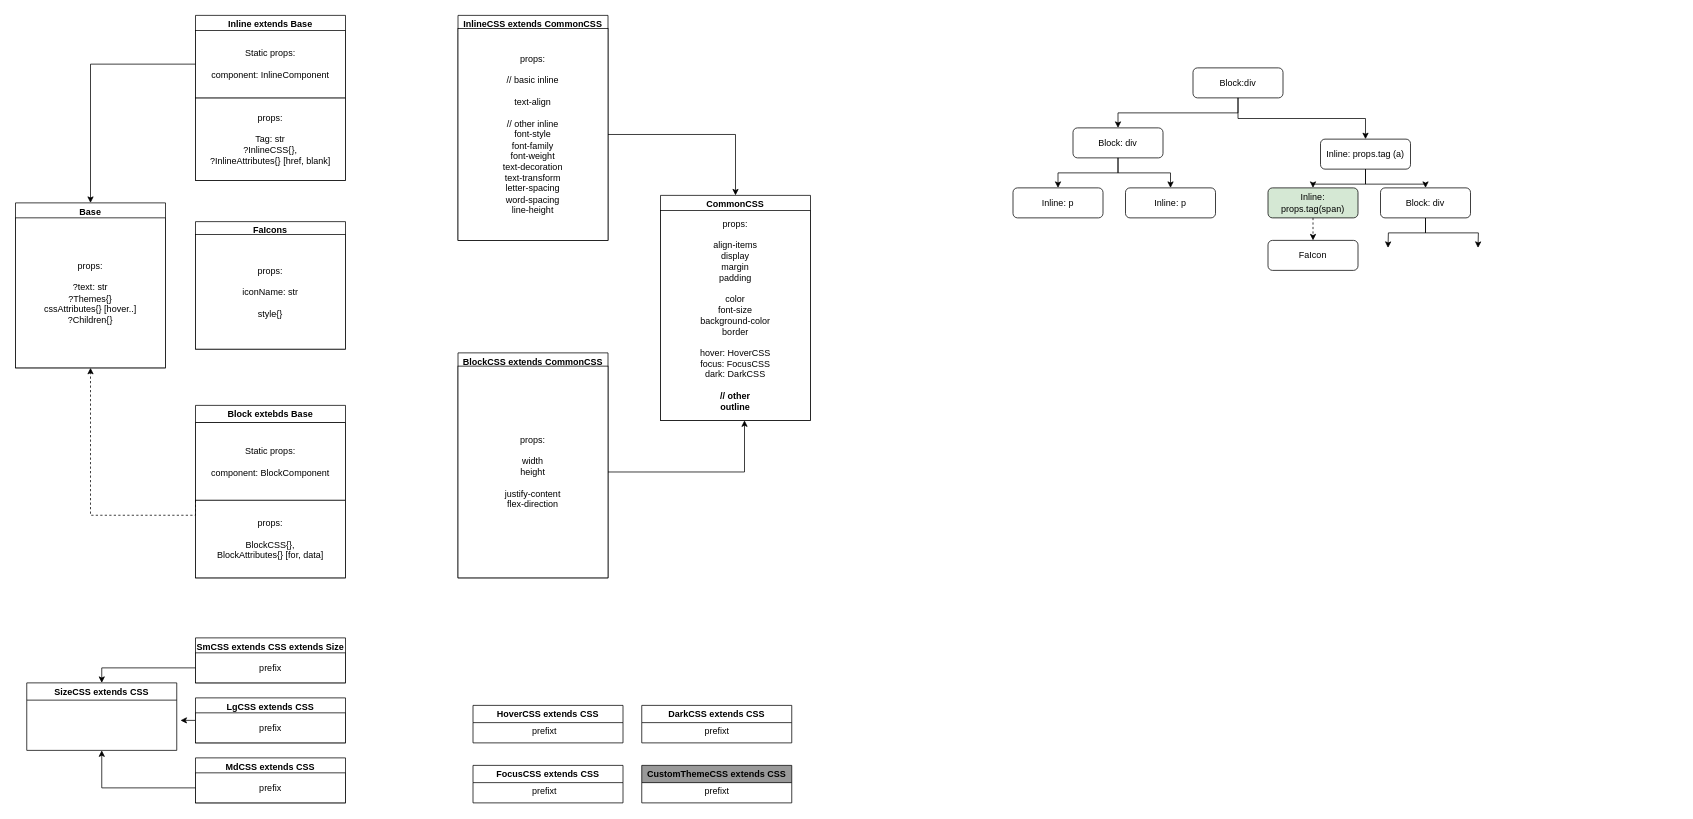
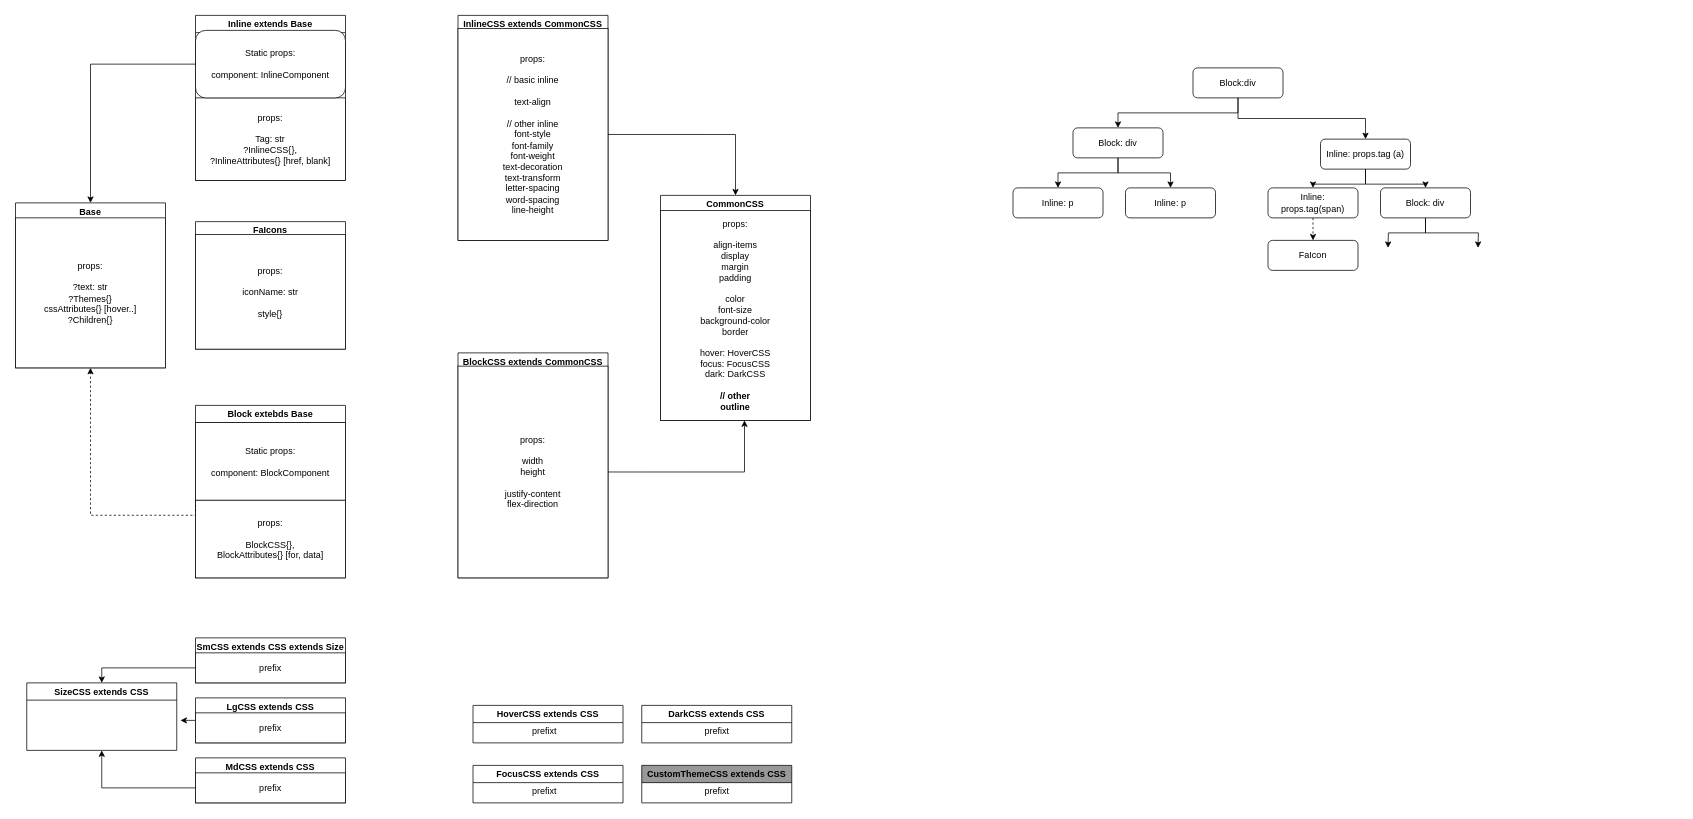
(270, 64) -> (270, 64)
(1313, 203) -> (1313, 203)
